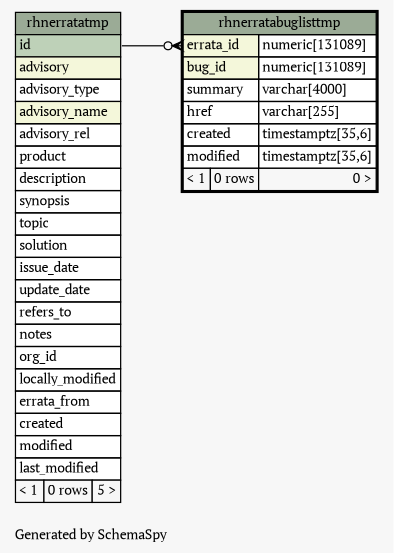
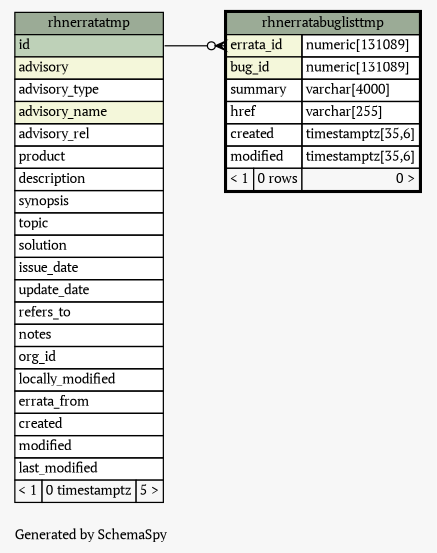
(68, 491) -> (89, 491)
